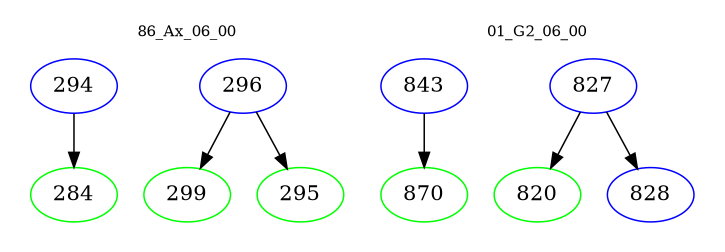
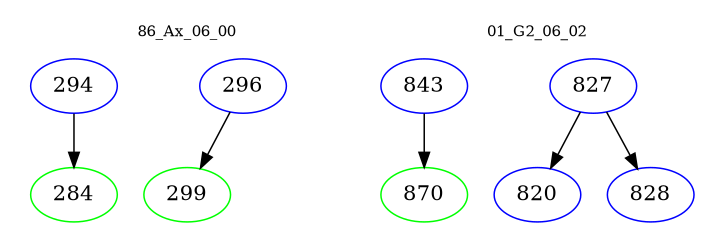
(537, 32) -> (537, 32)
(300, 195) -> none
(537, 195) -> (537, 195)
